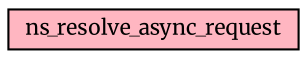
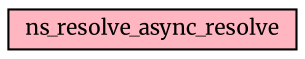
(154, 29) -> (152, 29)
